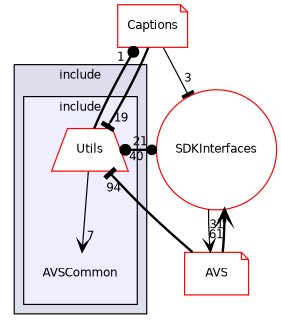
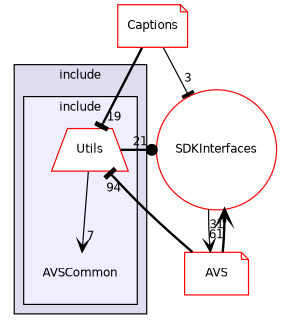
(113, 88) -> none
(134, 150) -> (130, 150)
(143, 150) -> none
